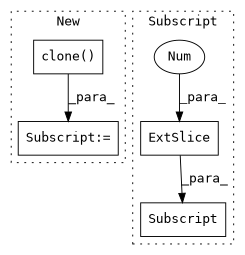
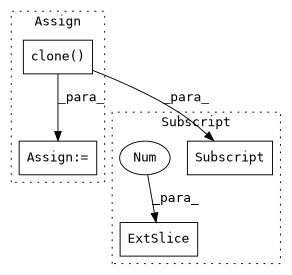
(68, 22) -> (58, 22)
(68, 138) -> (58, 158)
(181, 174) -> (153, 97)
